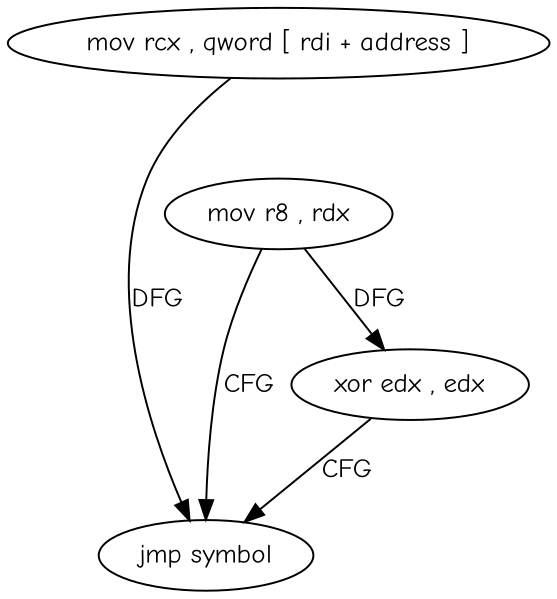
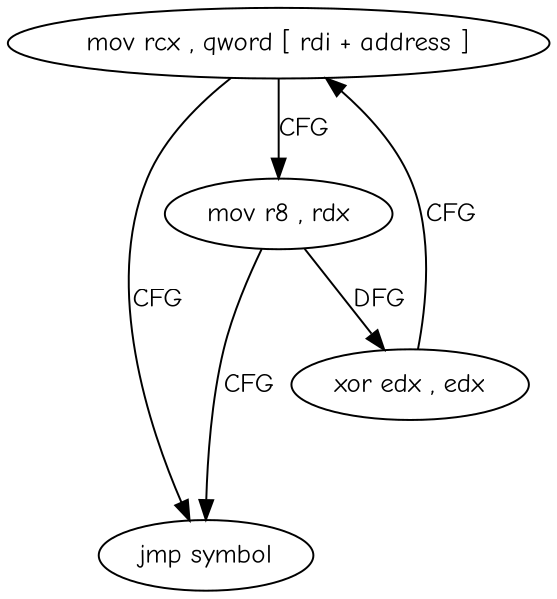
none -> (279, 119)
(158, 299) -> (158, 299)
(315, 464) -> (419, 208)
